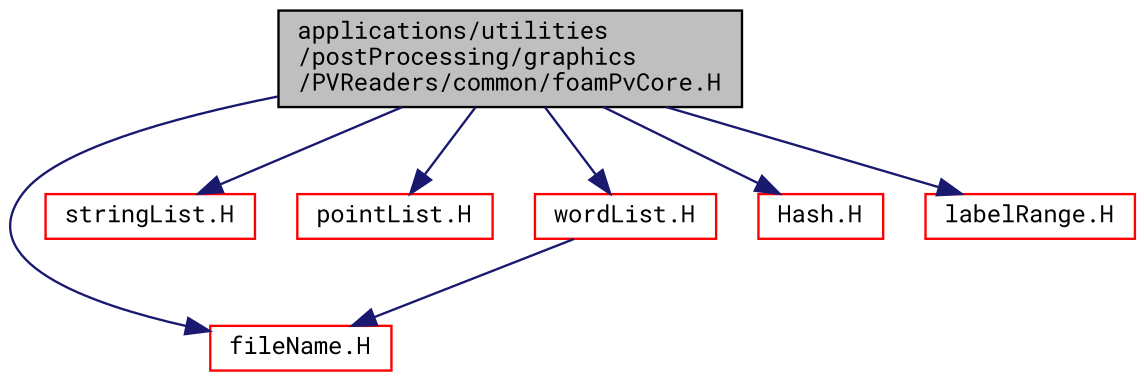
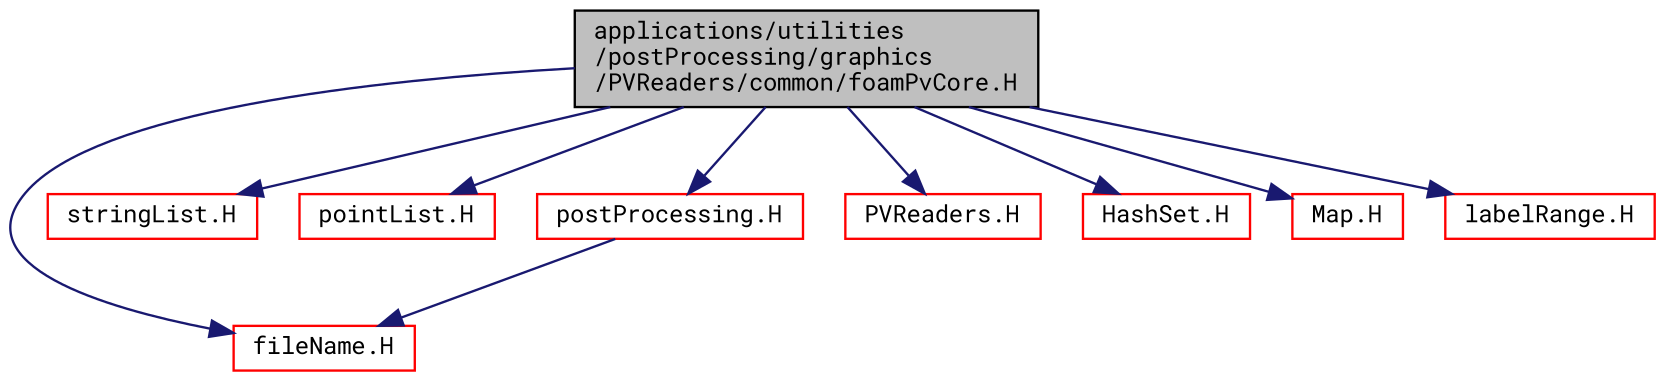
(626, 216) -> (670, 216)
(821, 216) -> (943, 216)
none -> (1167, 216)
none -> (1348, 216)
